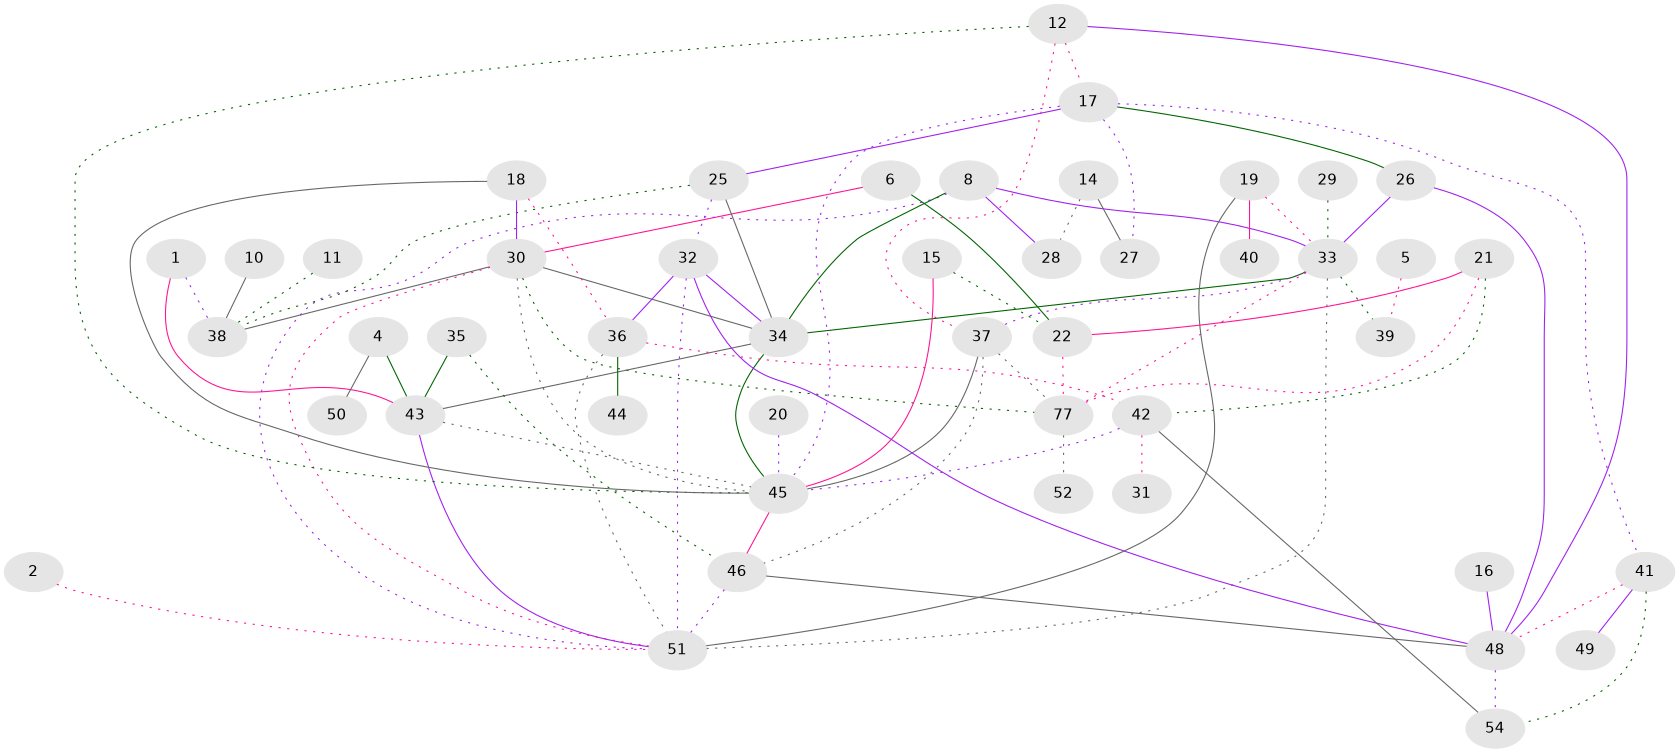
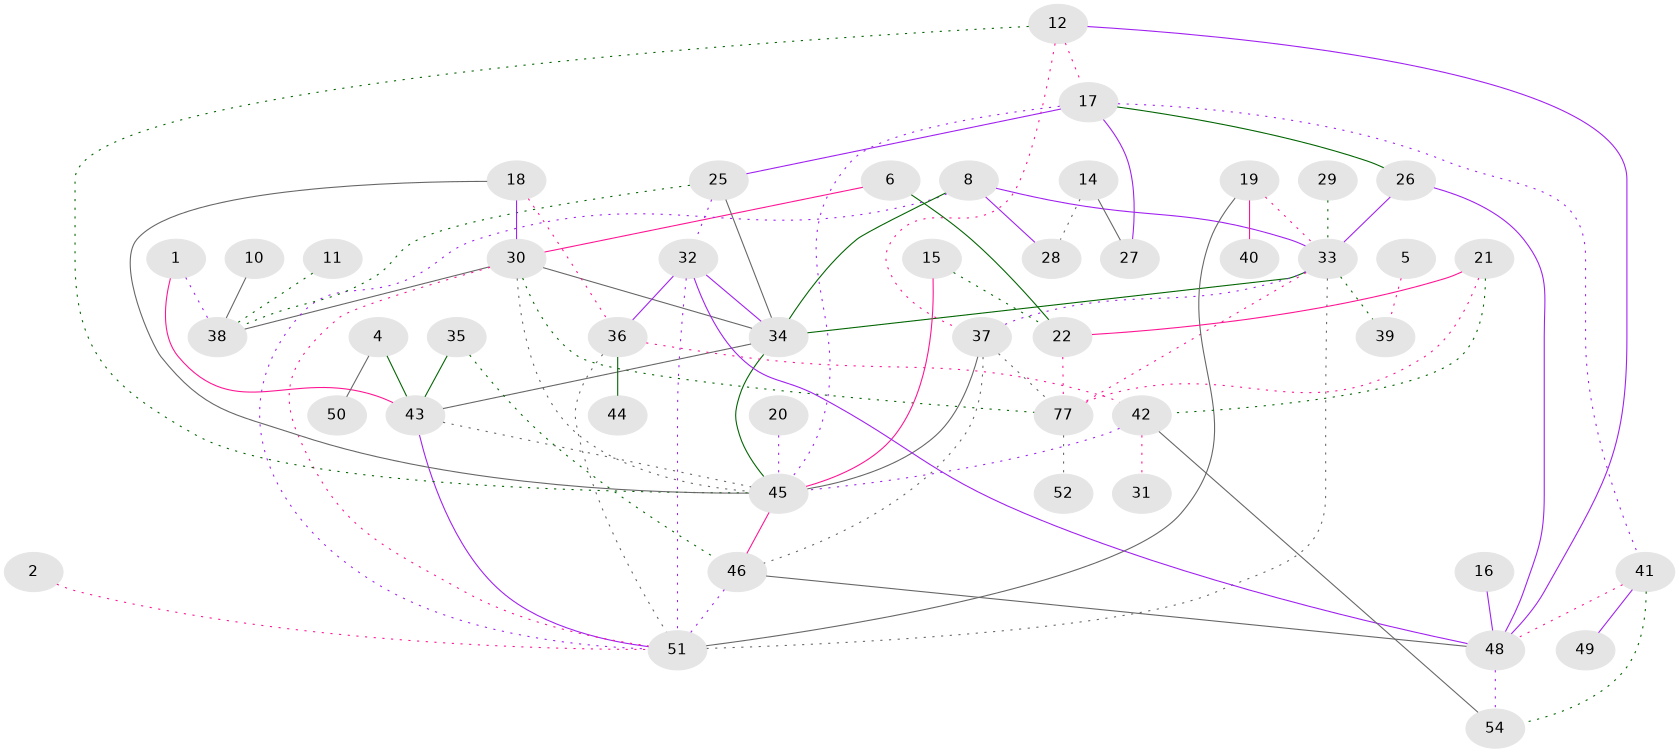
(1131, 176) -> (1131, 176)
